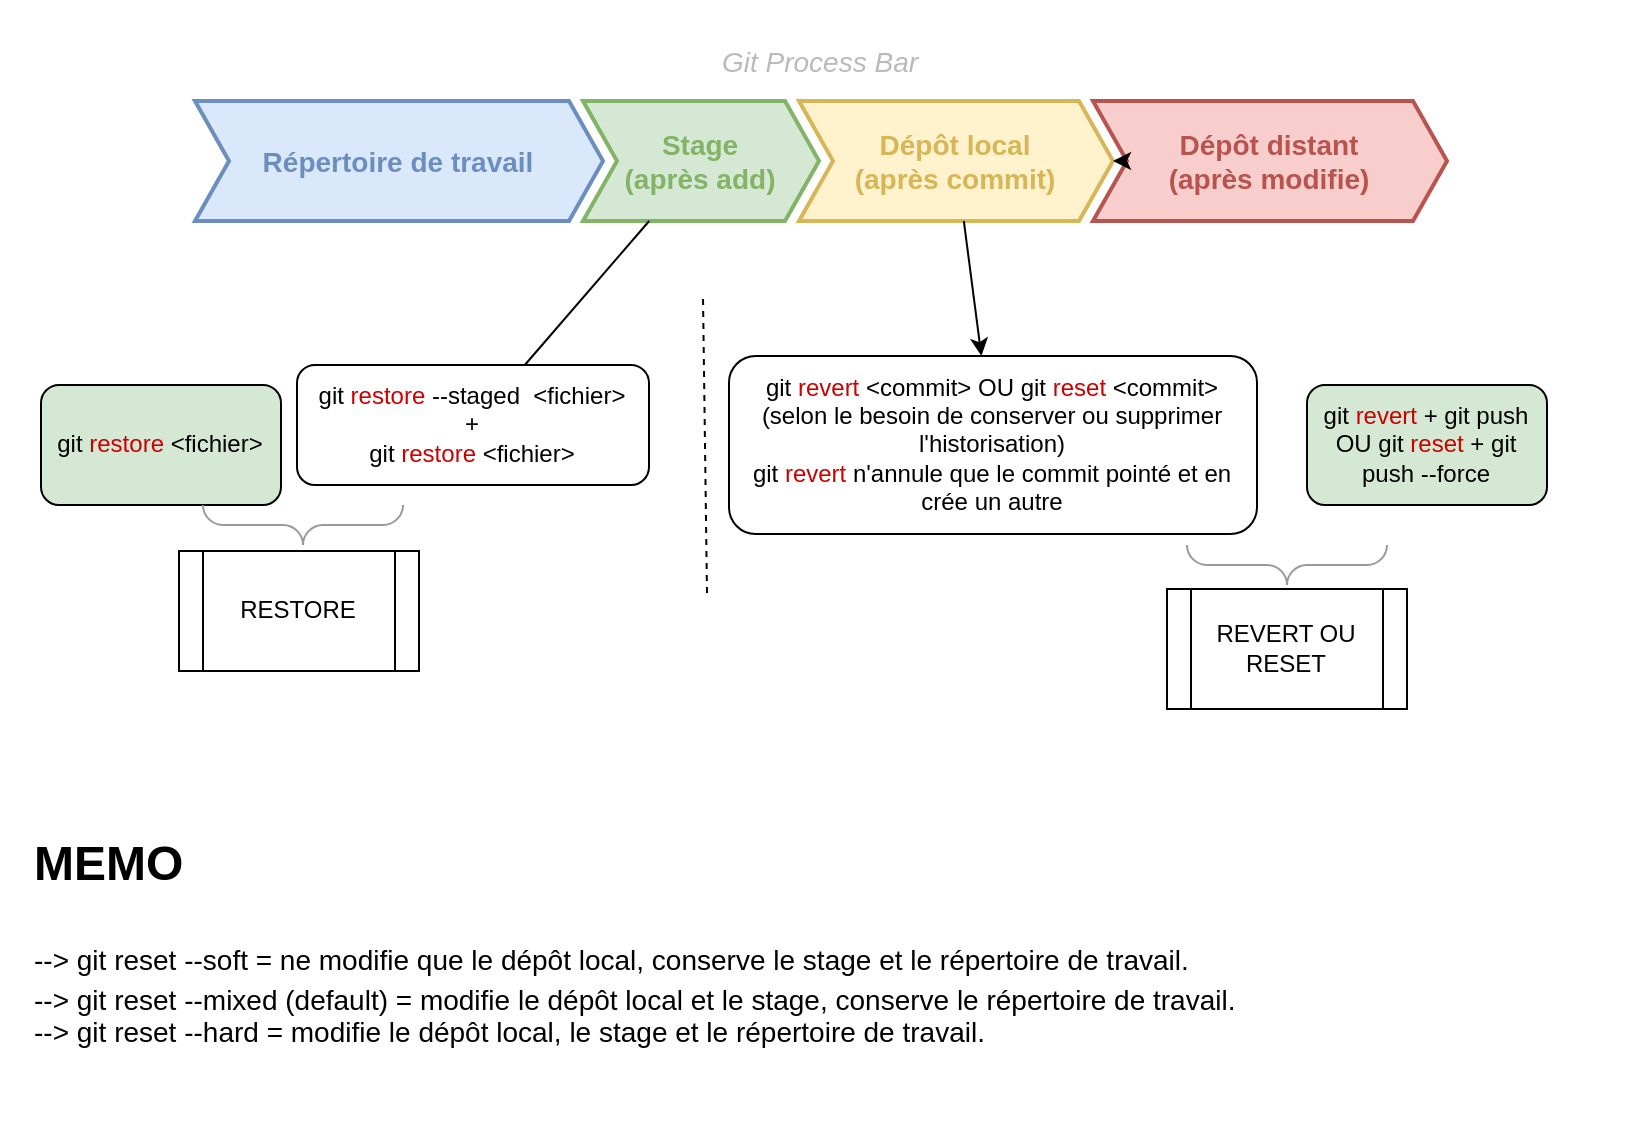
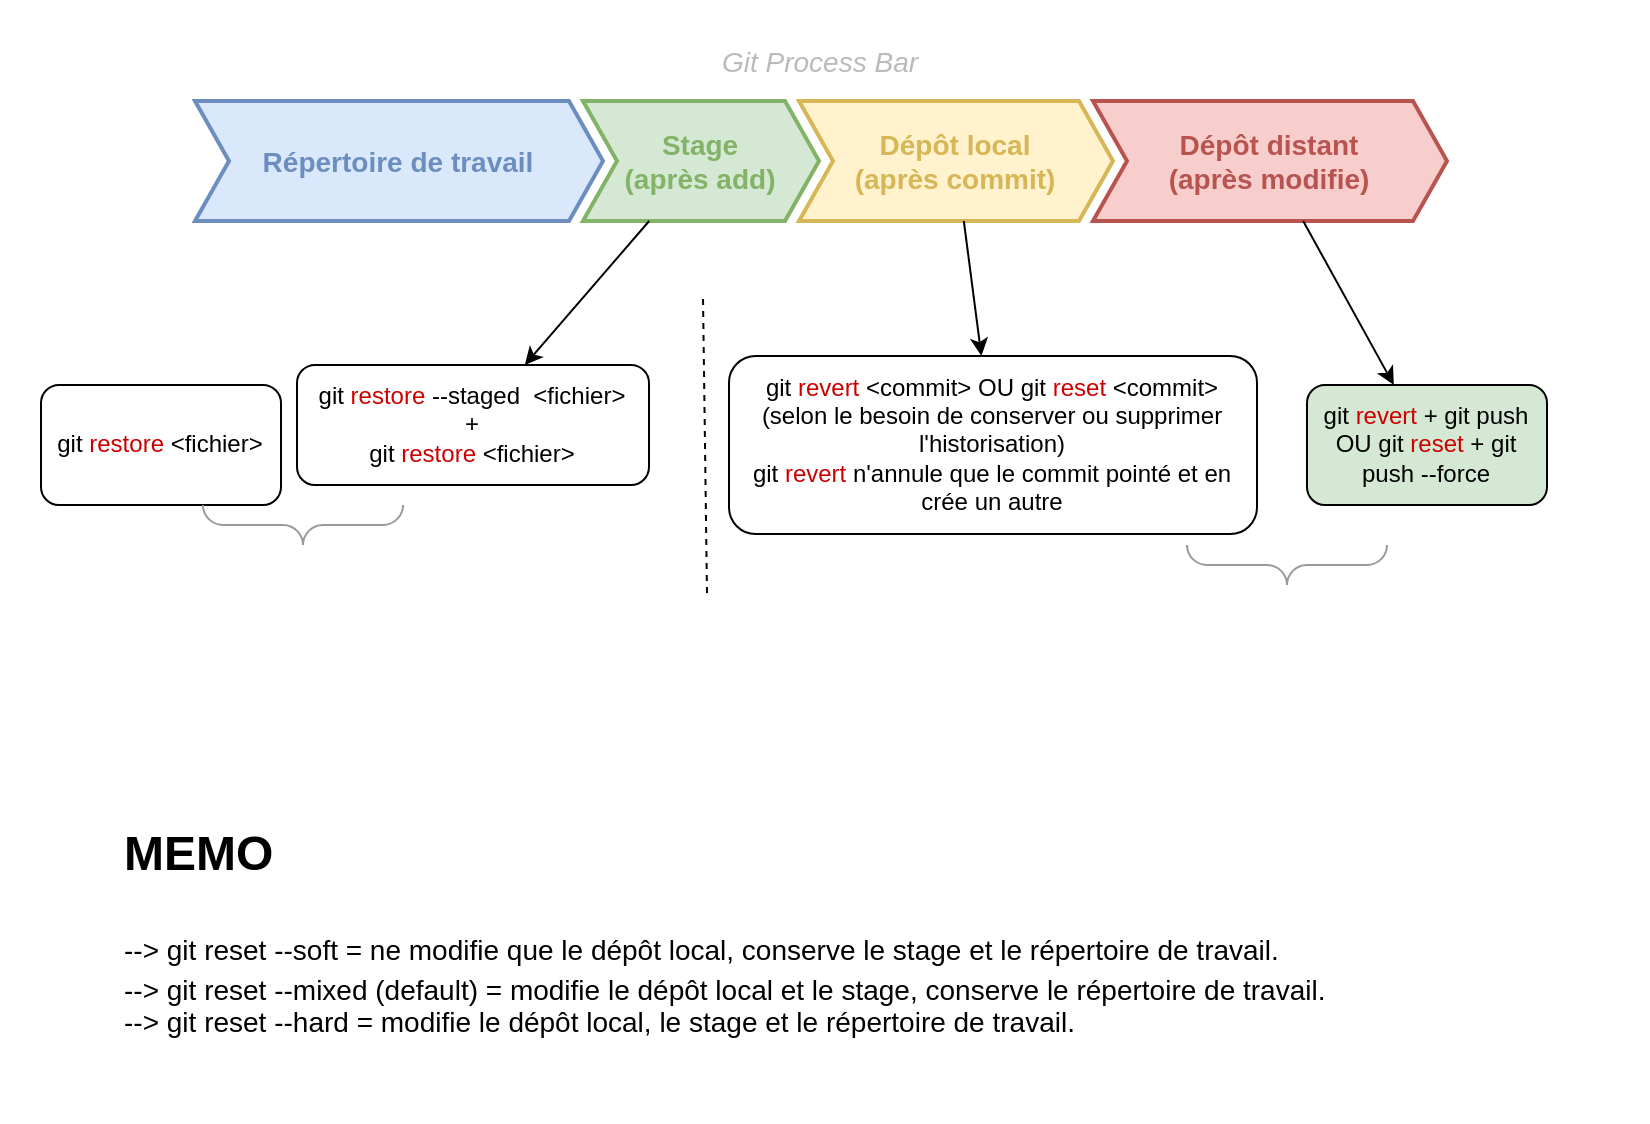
(1127, 161) -> (1345, 297)
(531, 358) -> (534, 354)
(161, 445) -> (161, 445)
(299, 611) -> none
(1287, 649) -> none
(774, 957) -> (864, 947)
